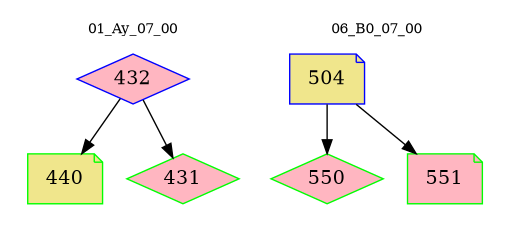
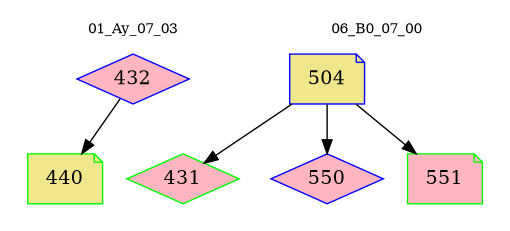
(133, 30) -> (133, 30)
(155, 123) -> (241, 139)
(327, 179) -> (327, 179)
